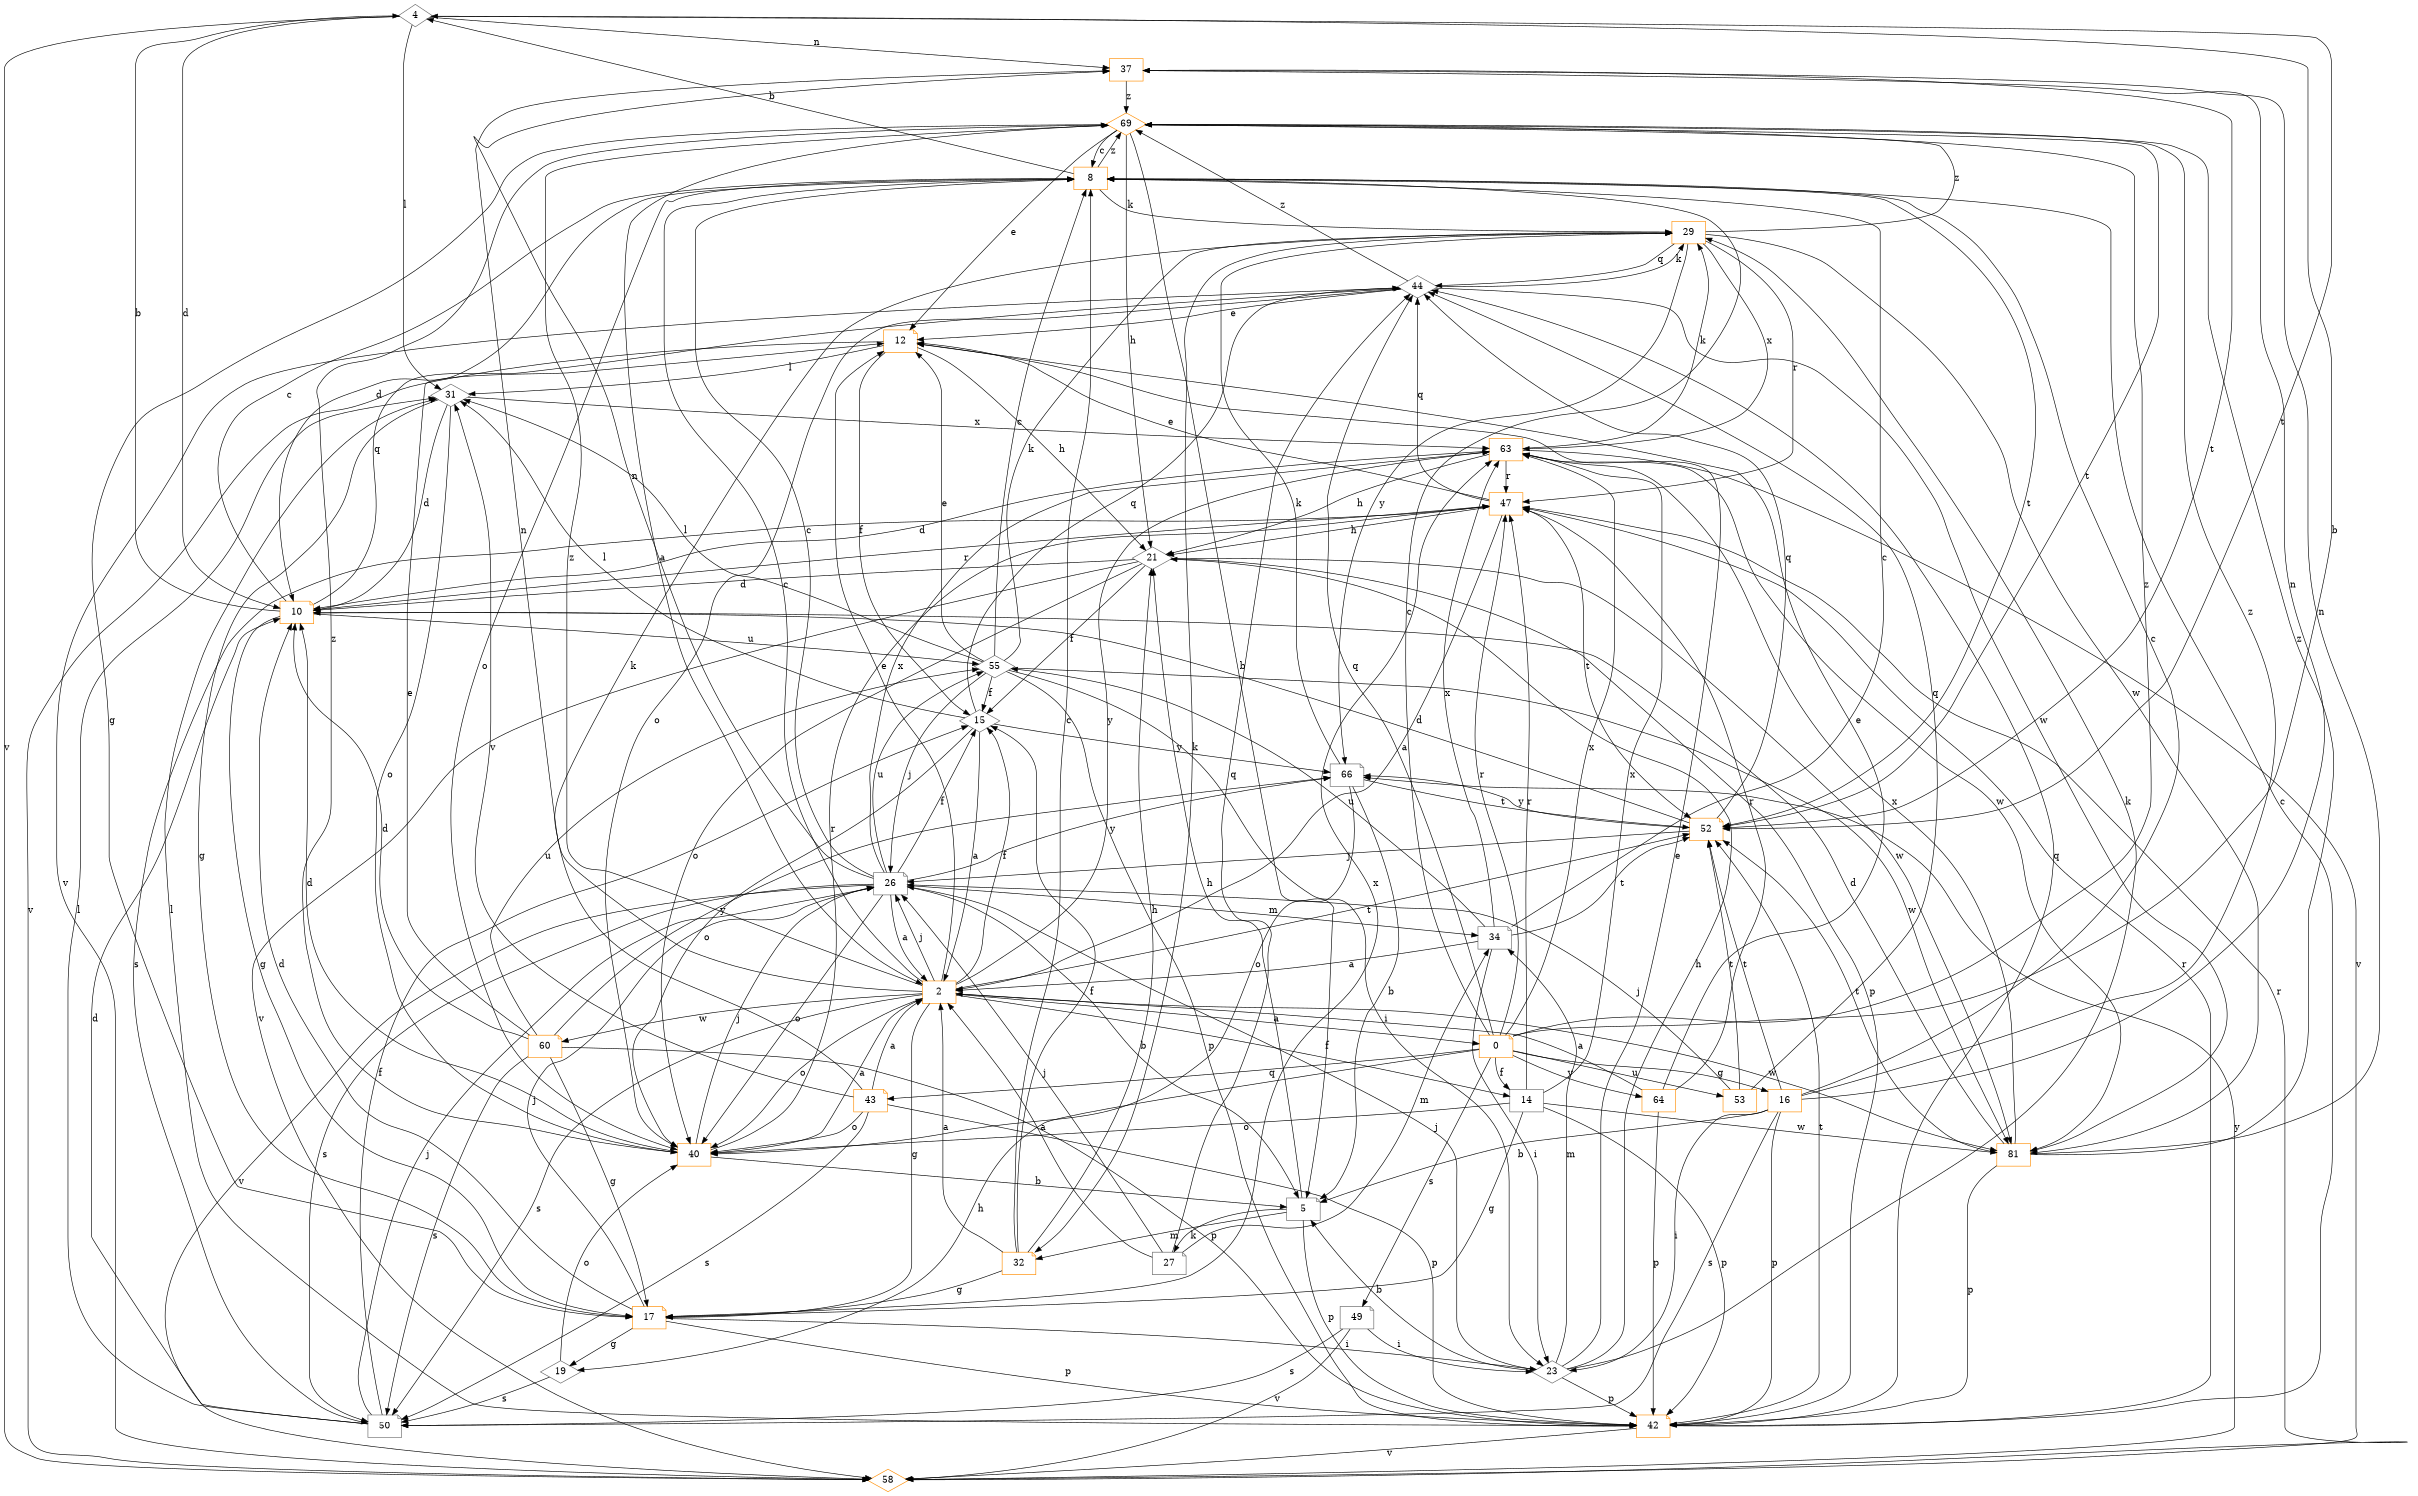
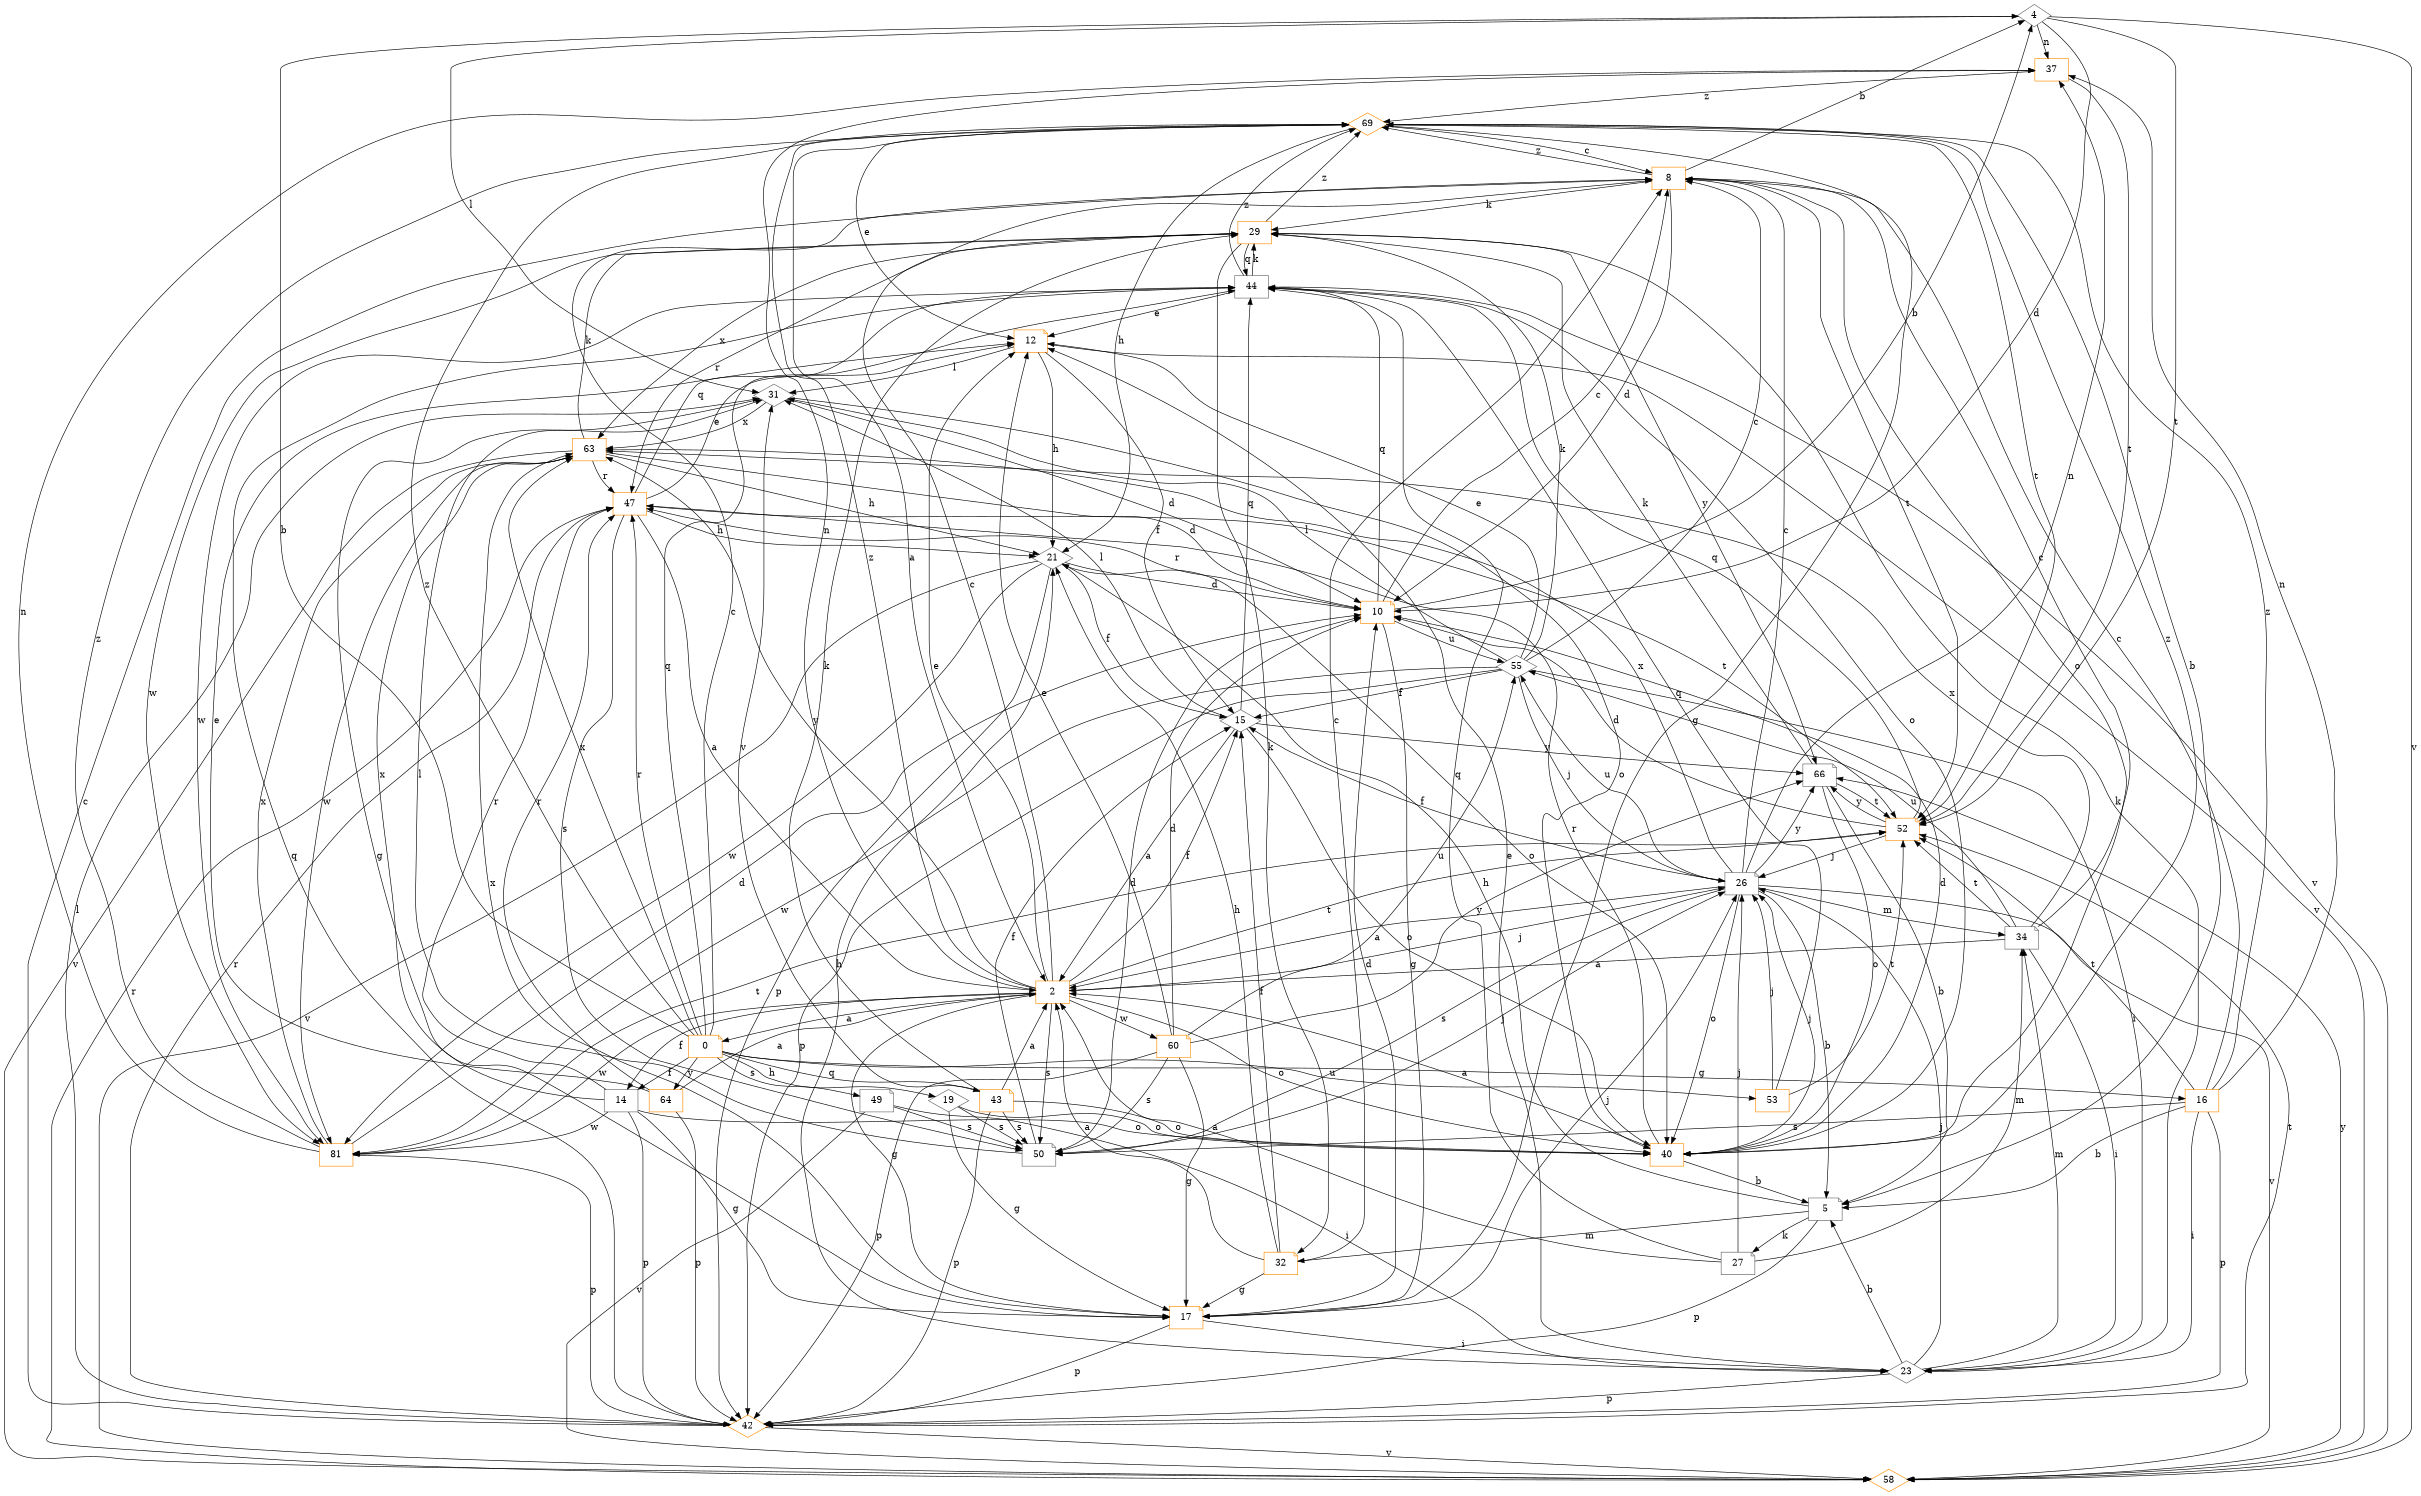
(1417, 287) -> (1252, 287)
(604, 1345) -> (1032, 1233)
(1653, 1426) -> (748, 1426)
